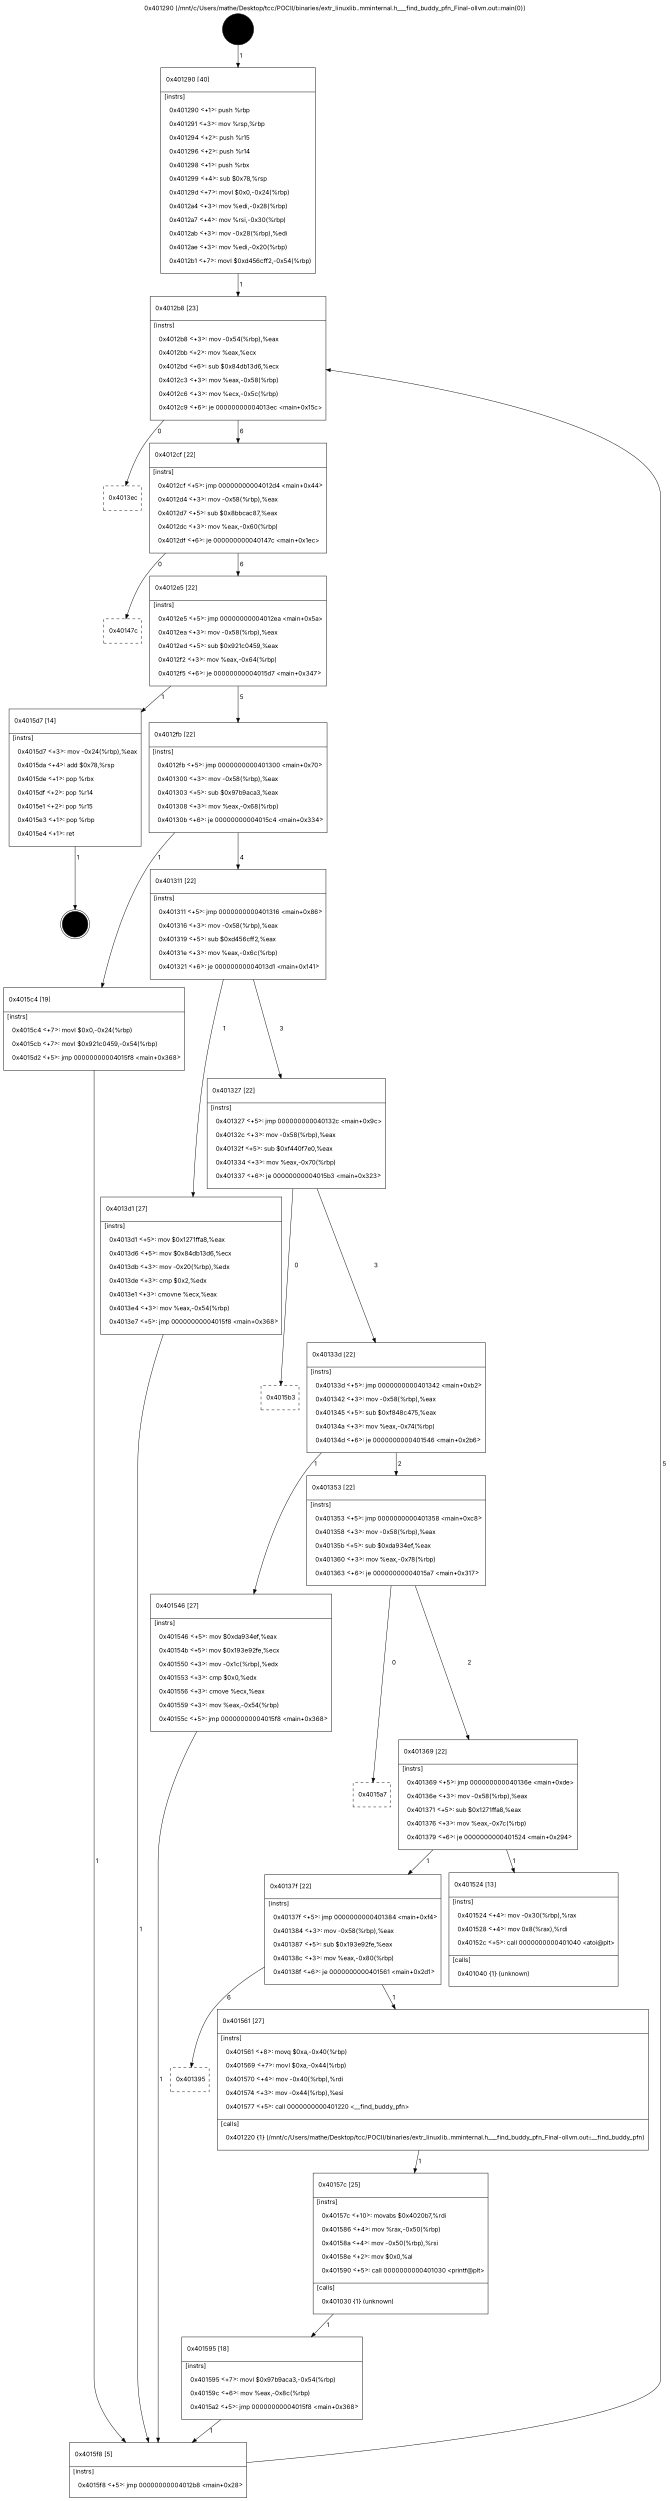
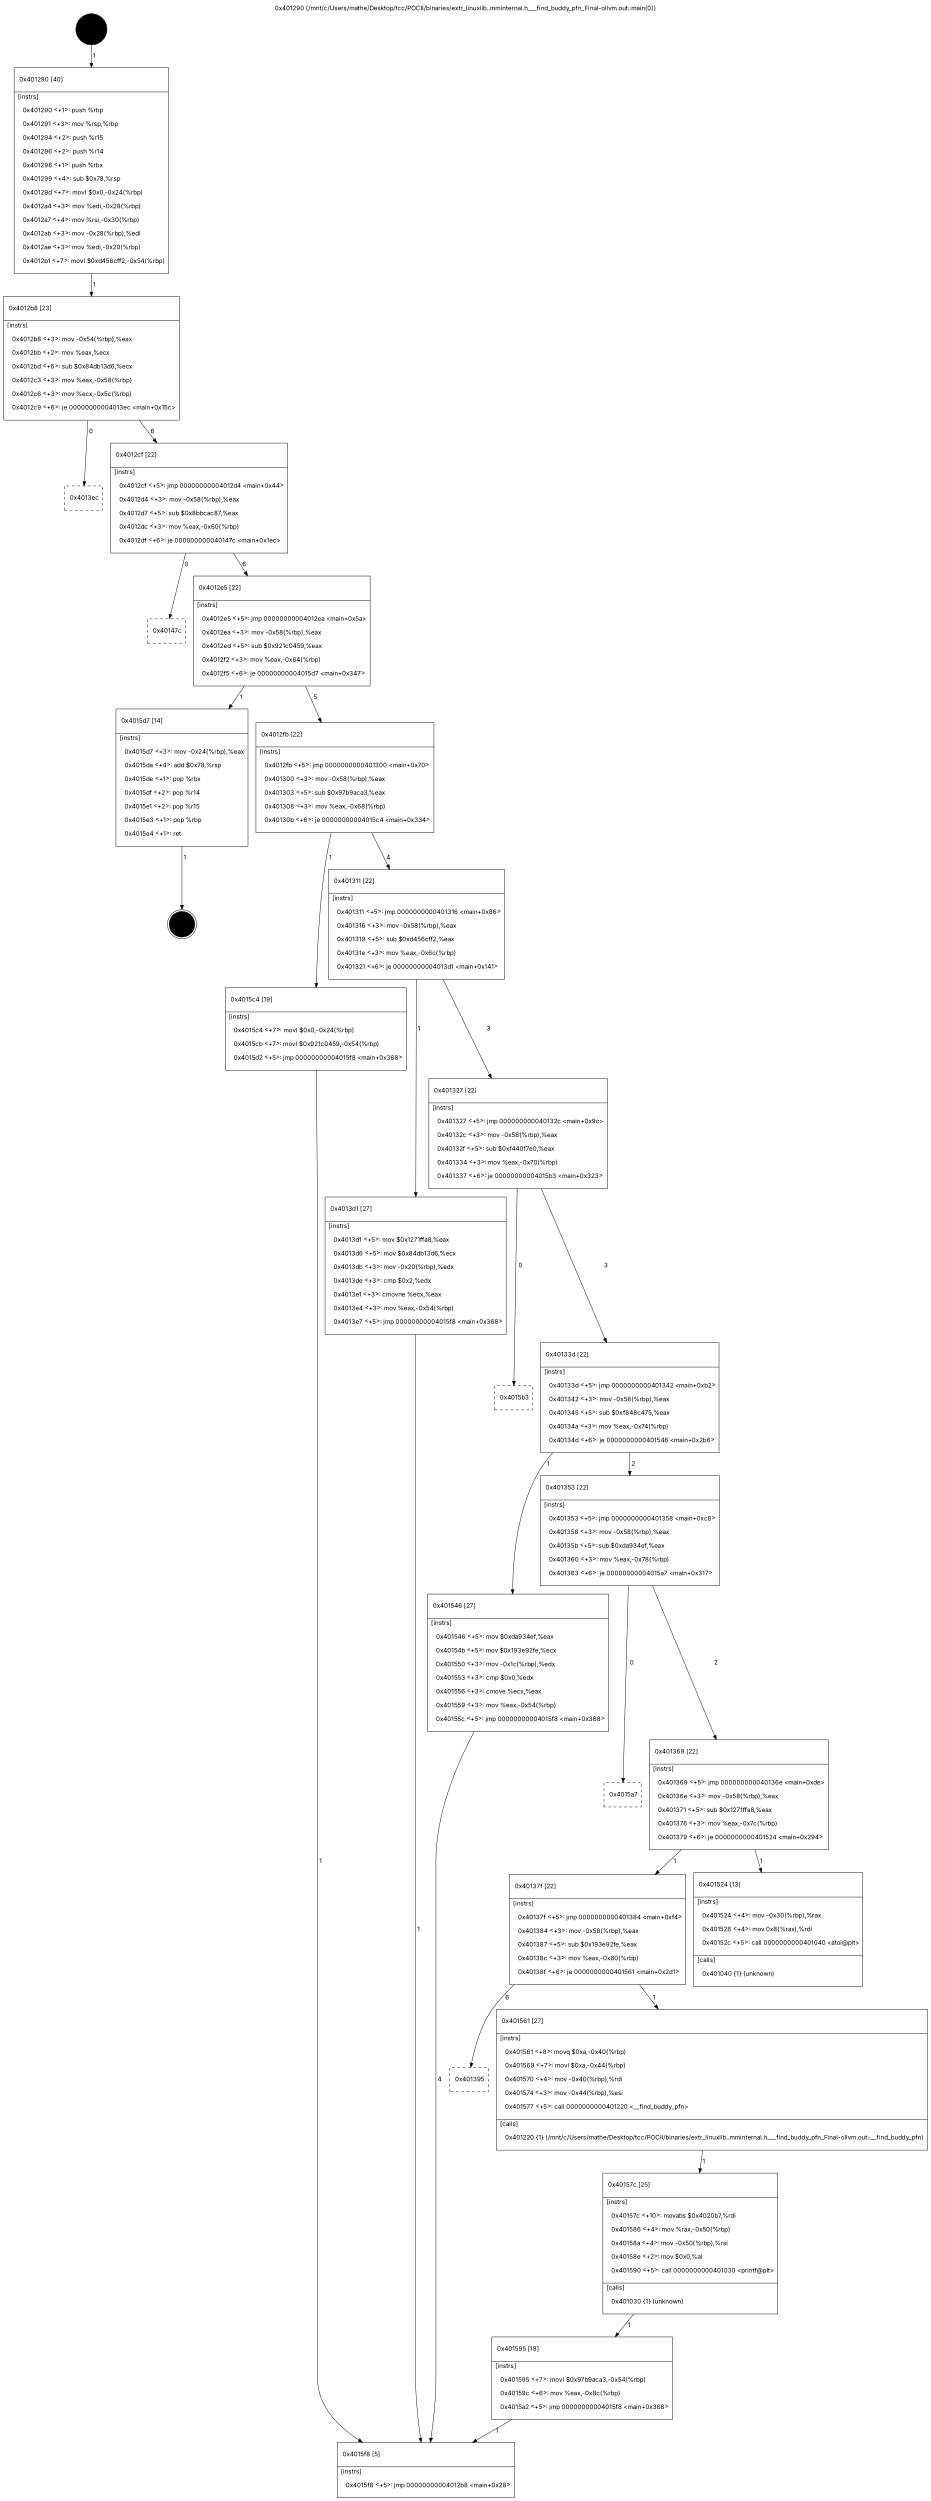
(661, 1468) -> none
(160, 2080) -> (439, 2080)
